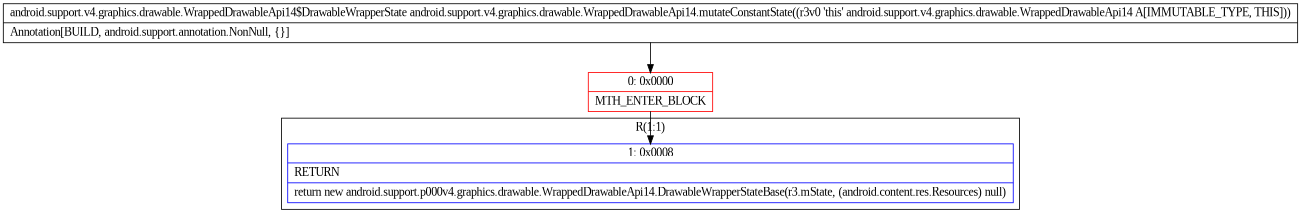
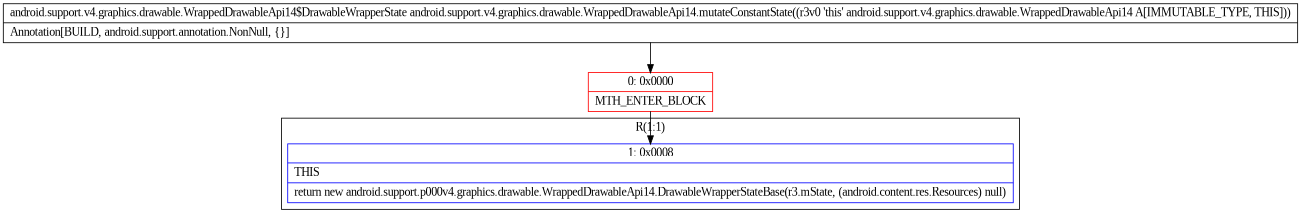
(317, 172) -> (307, 172)
